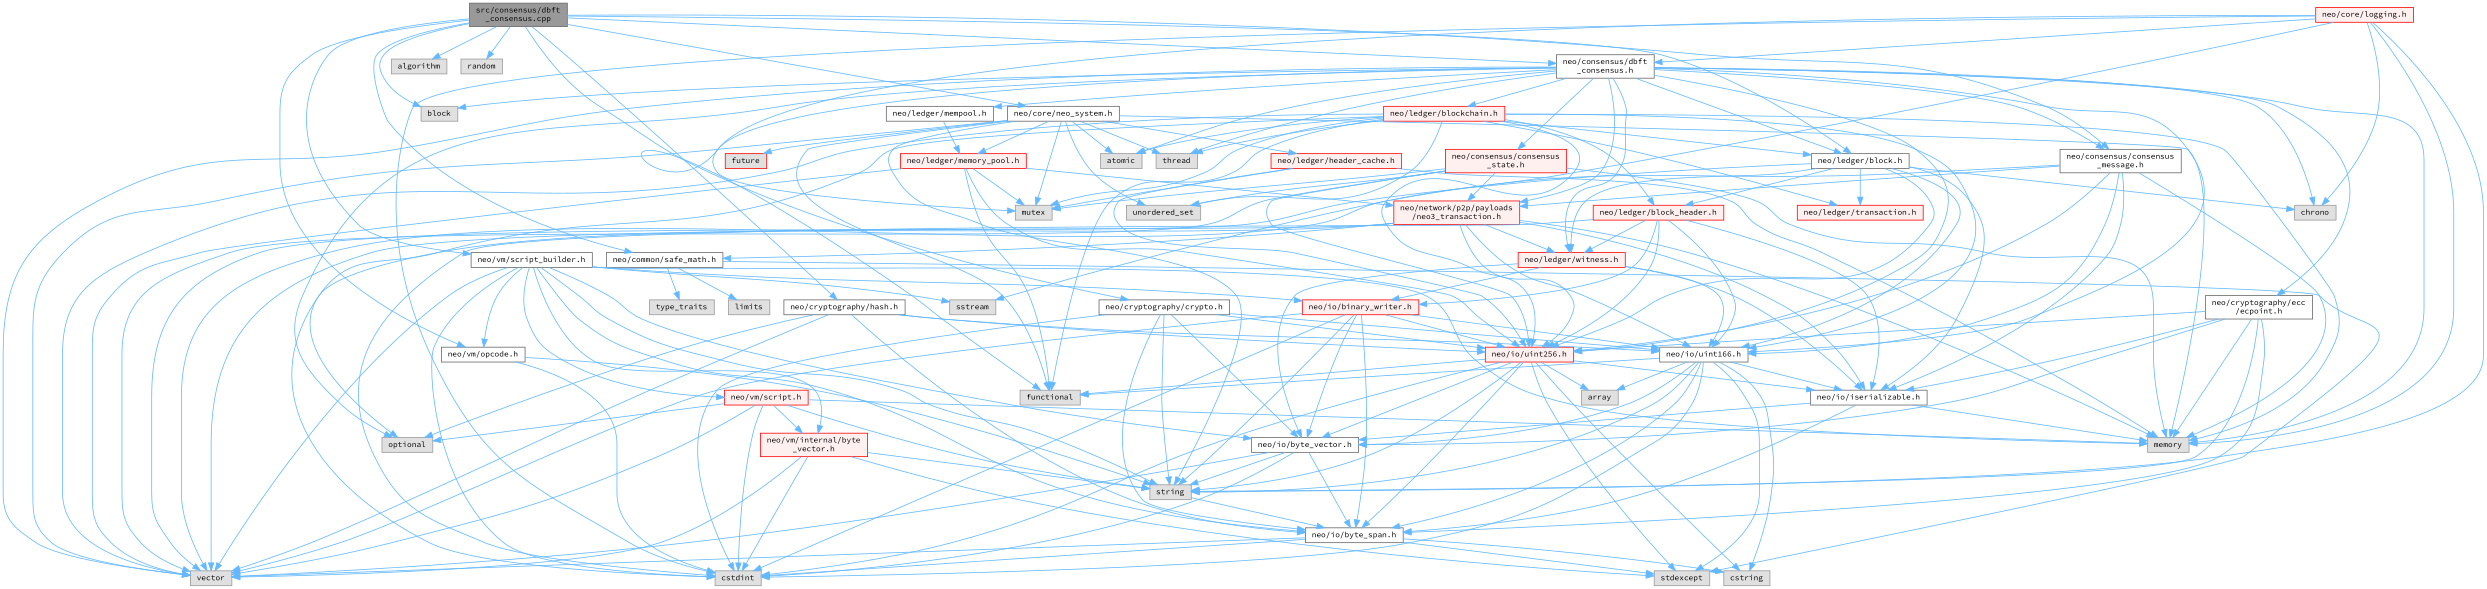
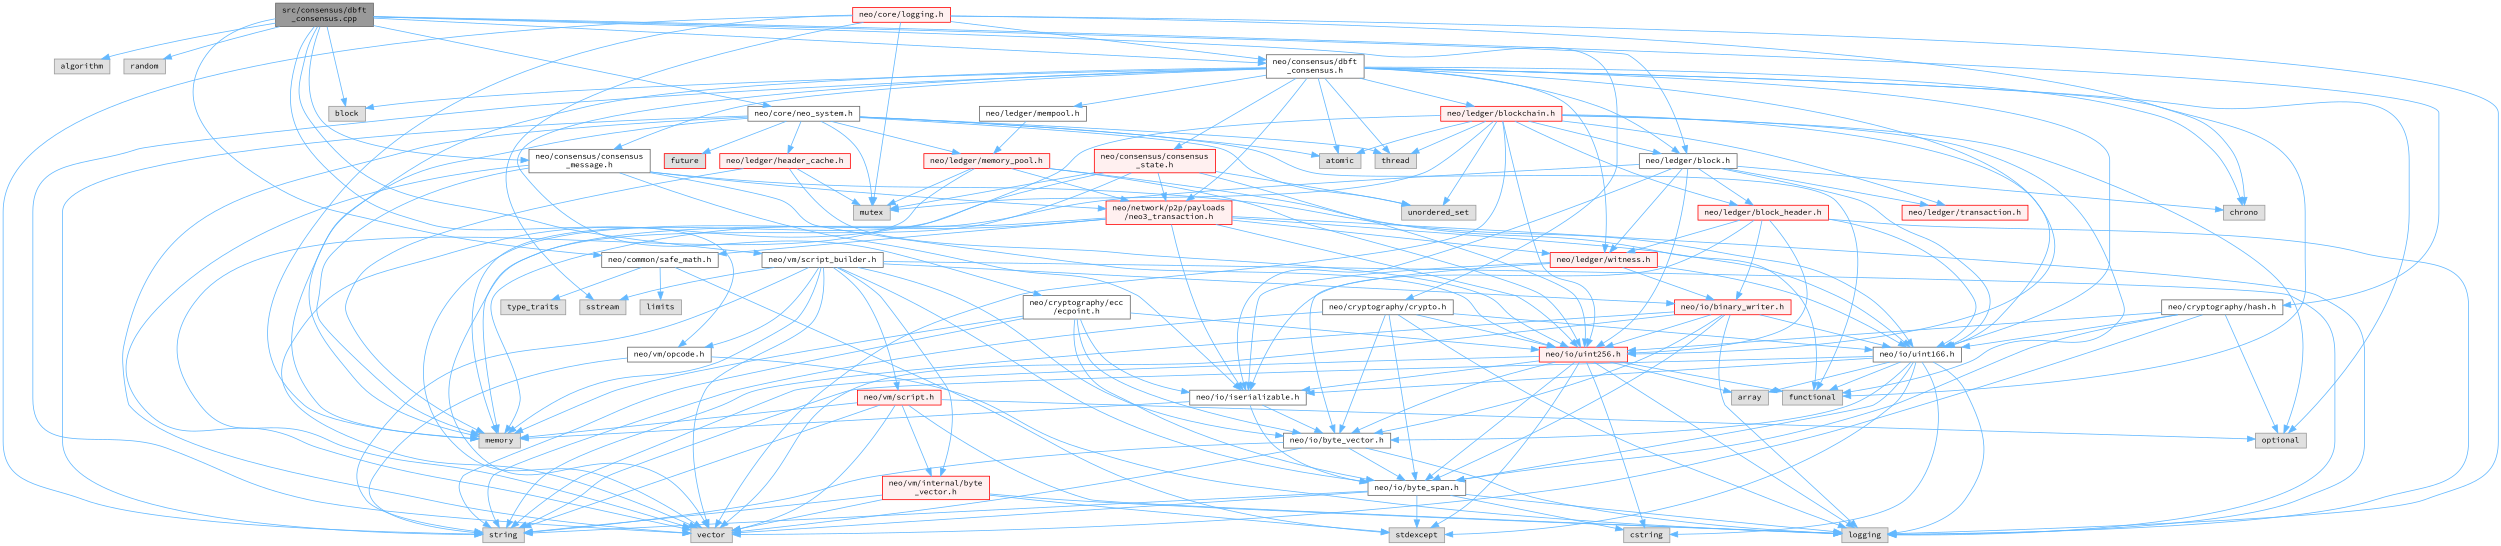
(1254, 512) -> (950, 512)
(738, 578) -> (1865, 535)
